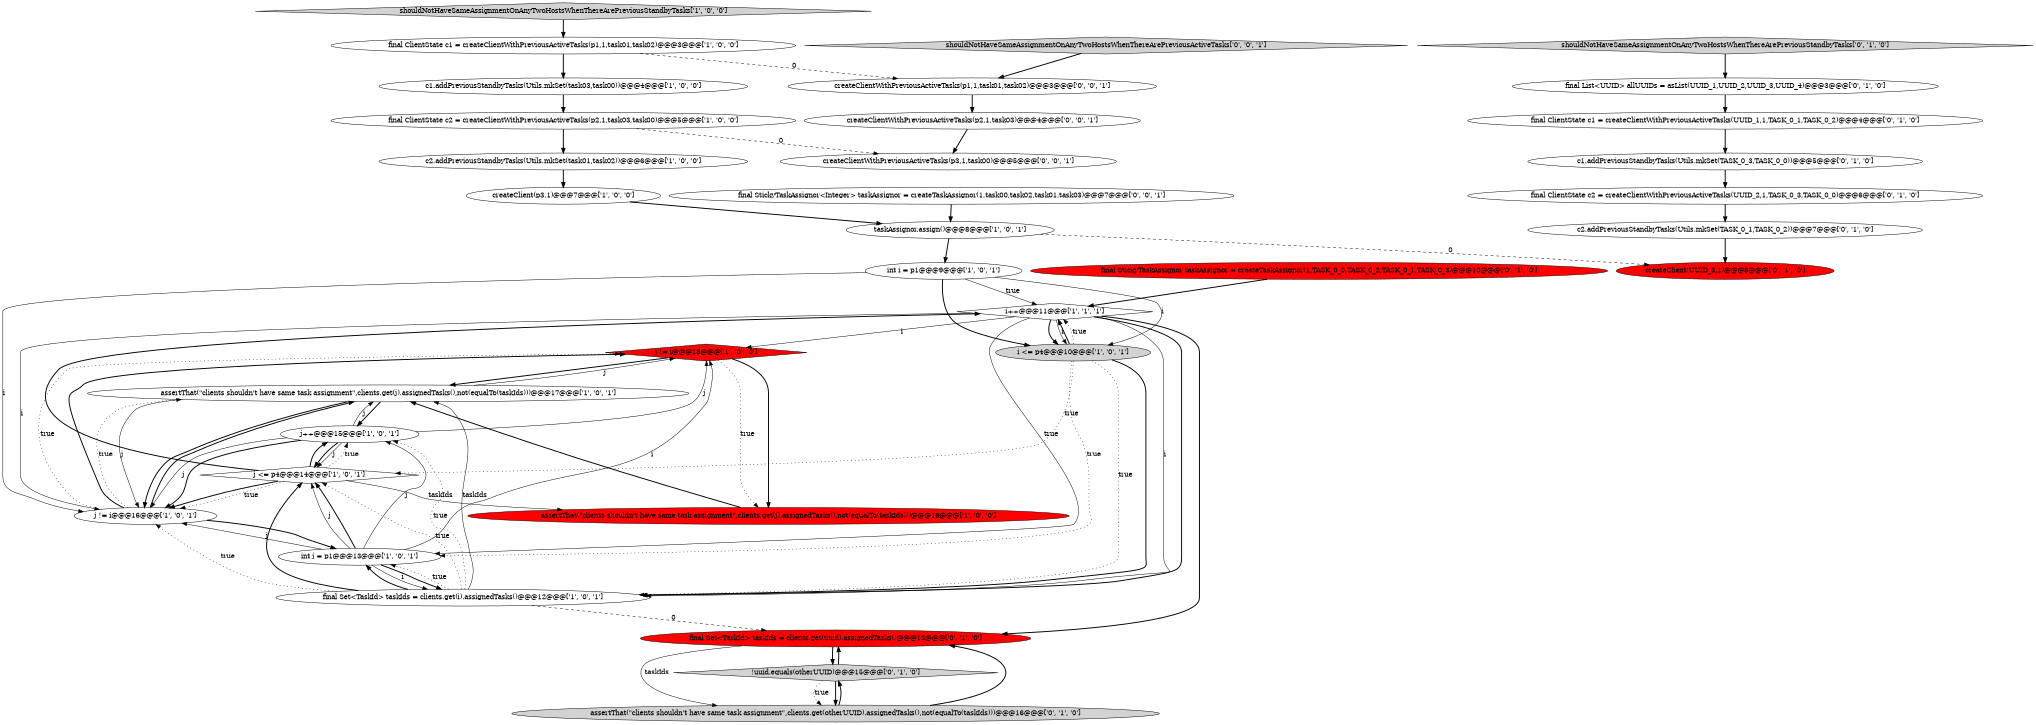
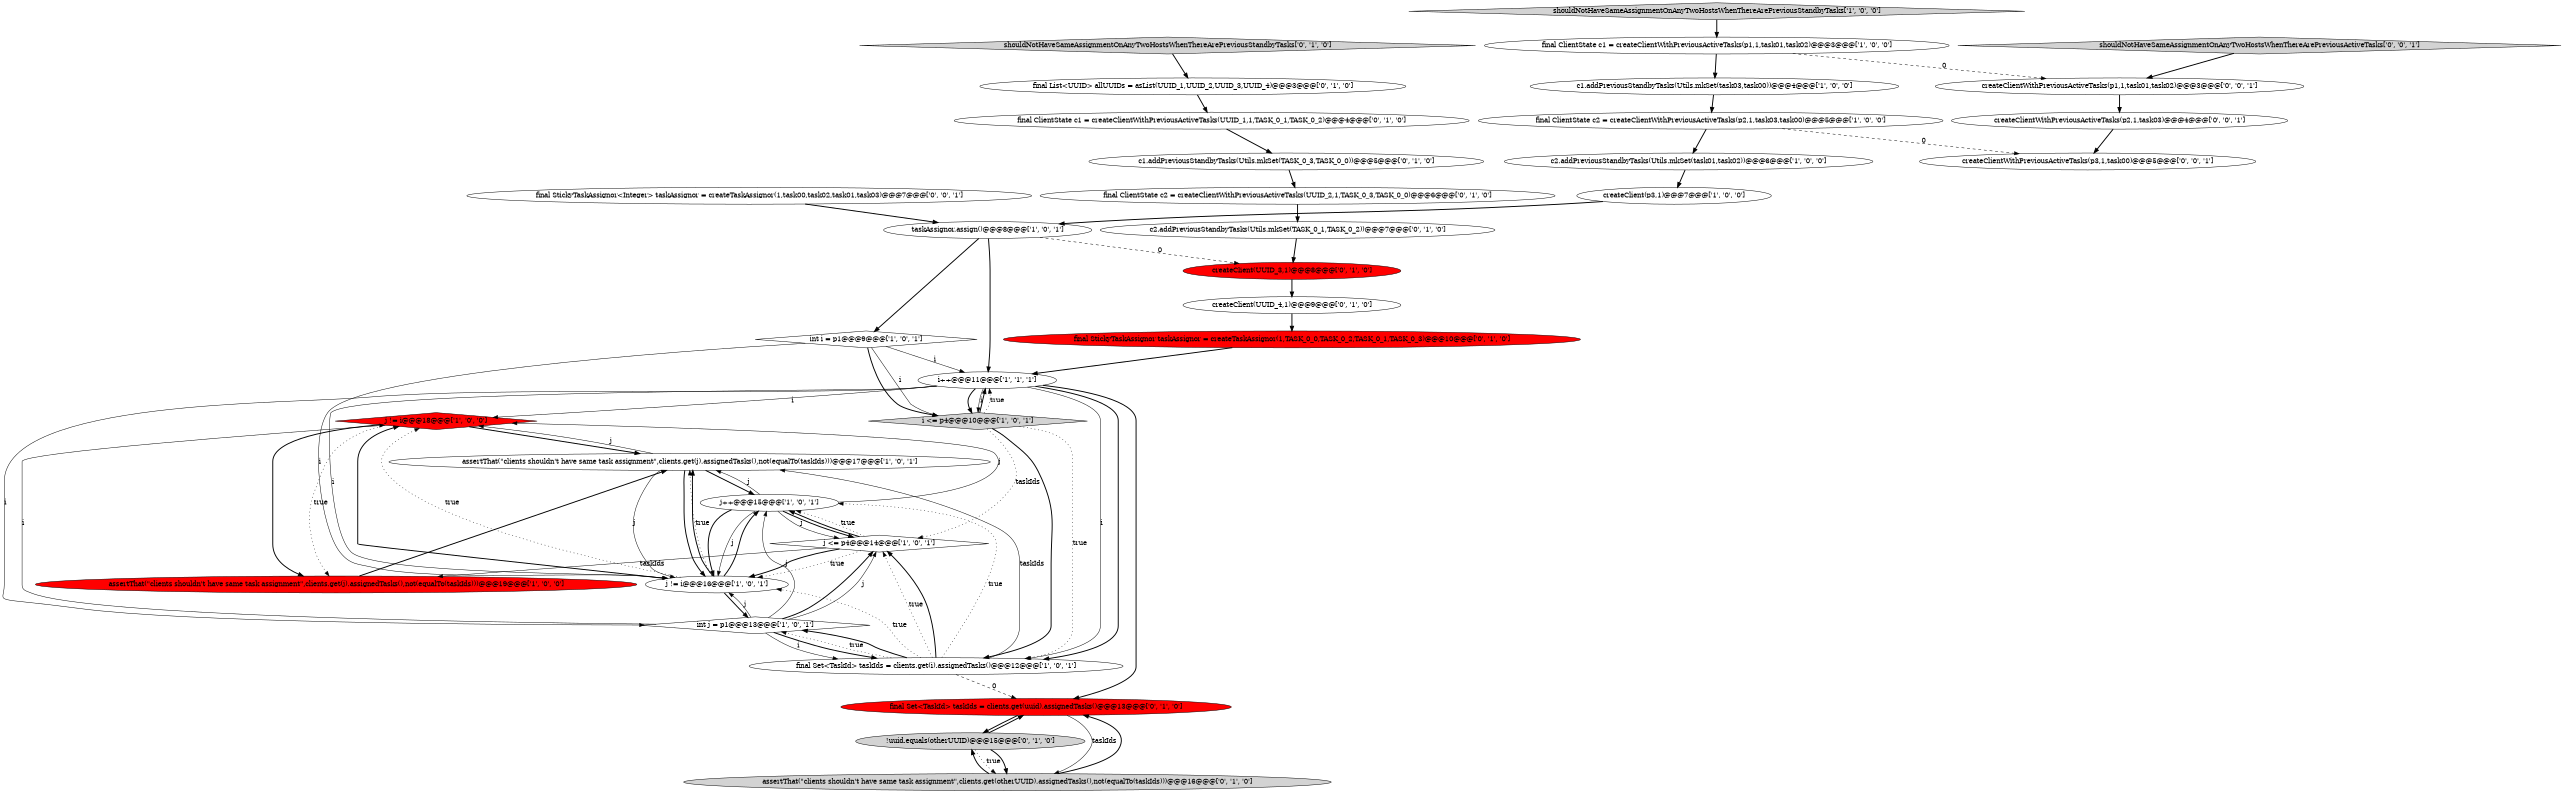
(944, 271) -> (866, 339)
(1013, 291) -> (935, 360)
none -> (1292, 305)
(1055, 312) -> (987, 380)
(383, 334) -> (990, 303)
(1073, 353) -> (978, 421)
(1072, 414) -> (1028, 482)
(1051, 434) -> (5, 503)
none -> (739, 545)
(852, 547) -> none
(360, 557) -> (755, 625)
(836, 673) -> (970, 741)
